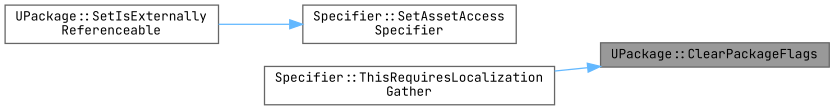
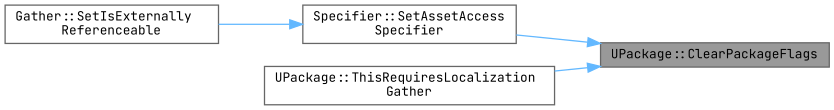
(112, 24) -> (112, 24)
none -> (552, 39)
(410, 86) -> (410, 86)
